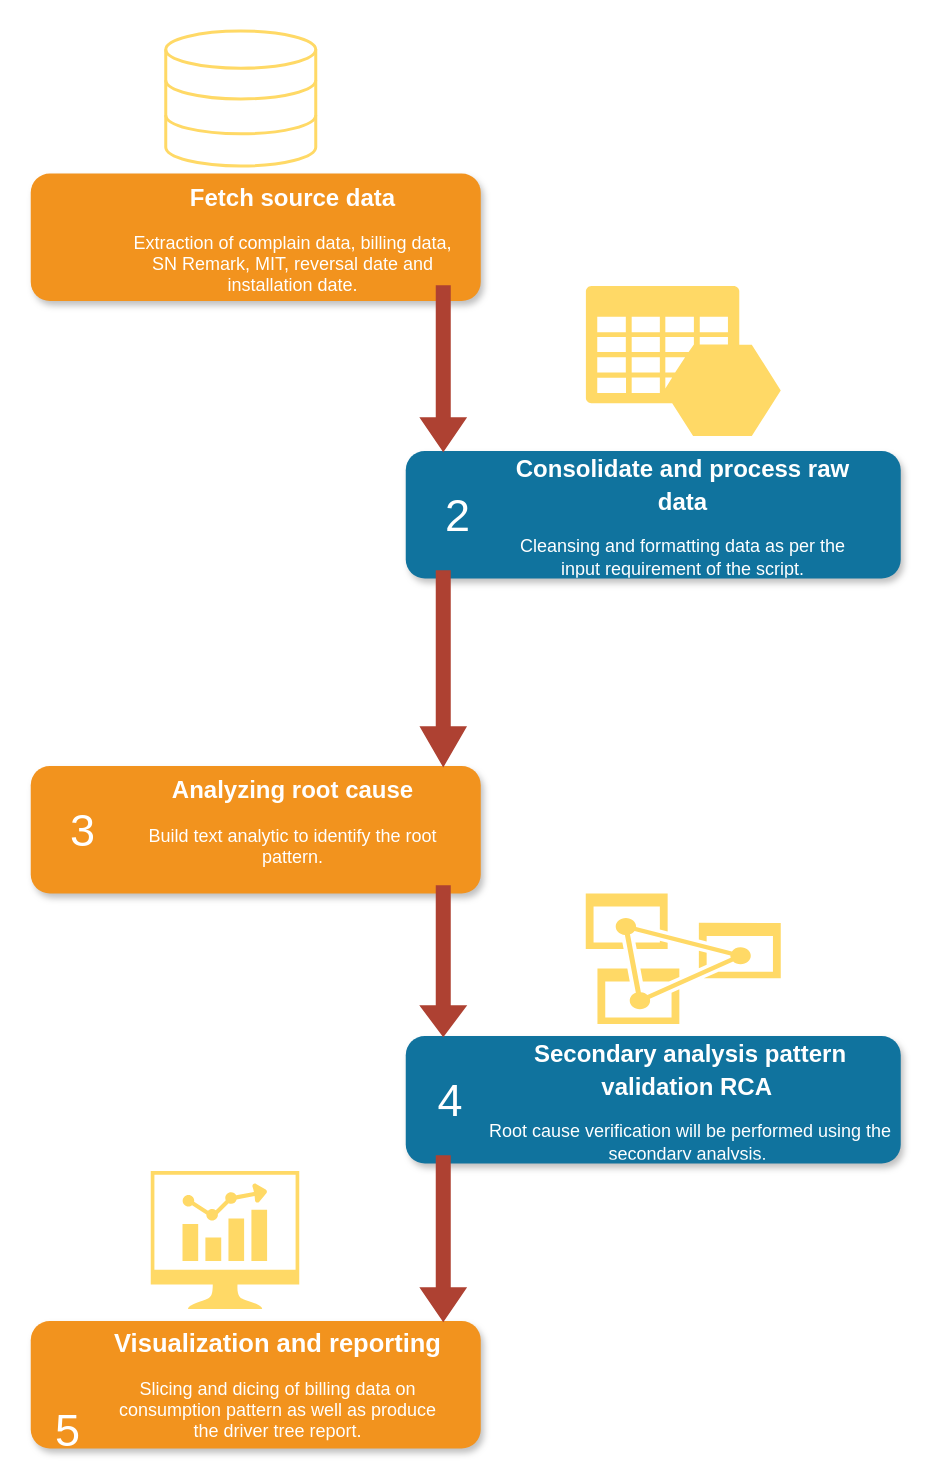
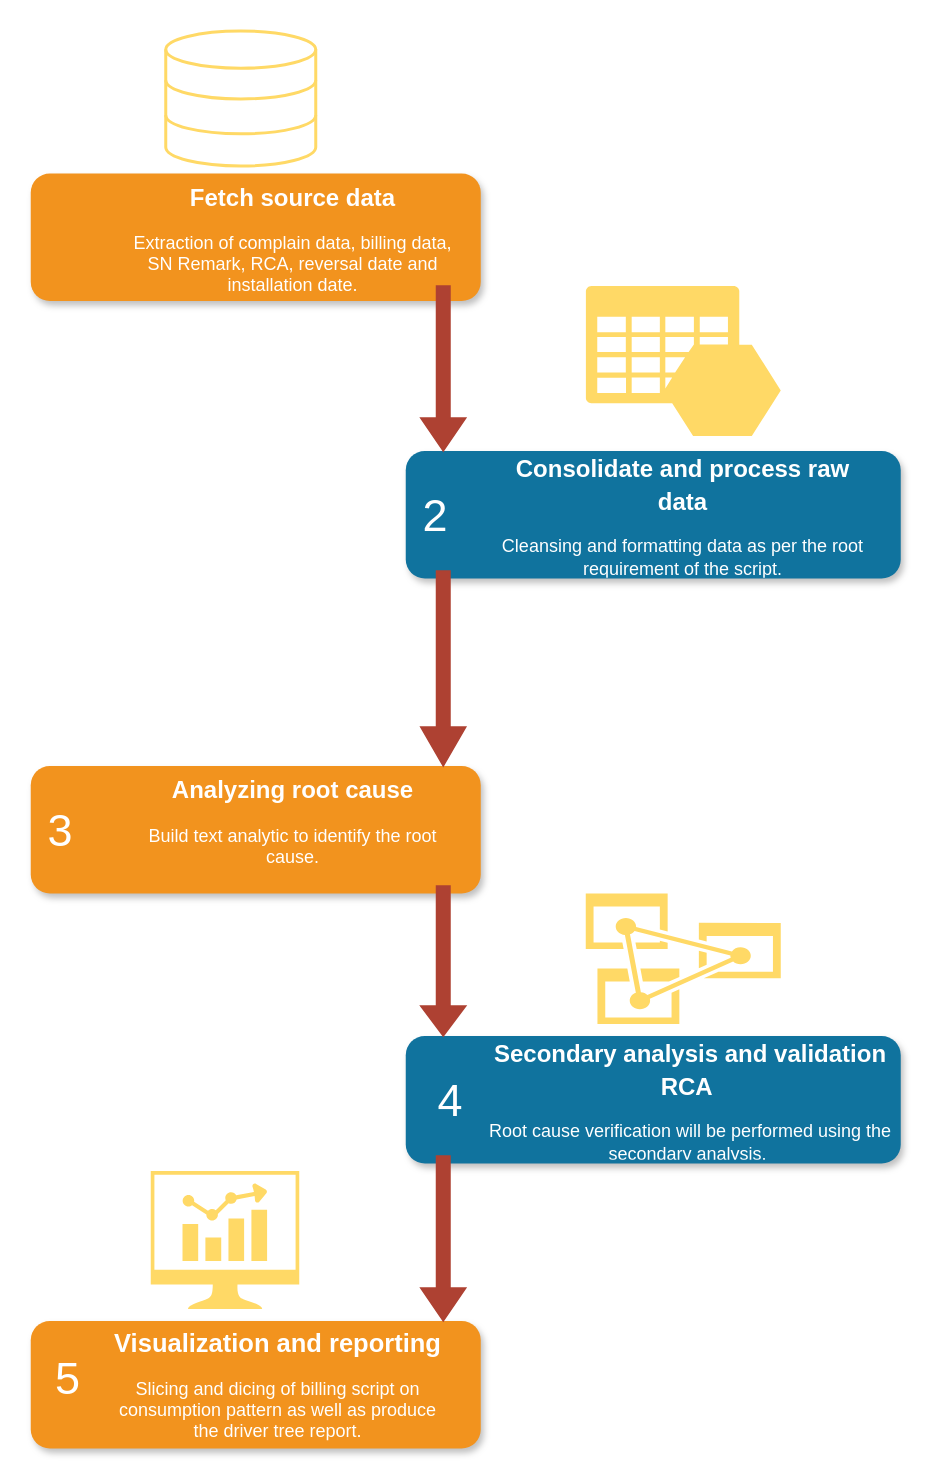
(293, 189) -> (293, 189)
(683, 460) -> (683, 460)
(458, 515) -> (436, 515)
(293, 773) -> (293, 773)
(83, 830) -> (61, 830)
(691, 1045) -> (691, 1045)
(278, 1335) -> (278, 1335)
(68, 1430) -> (68, 1377)
